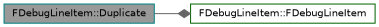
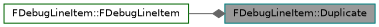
(166, 14) -> (201, 14)
